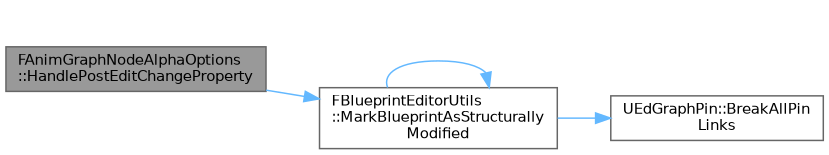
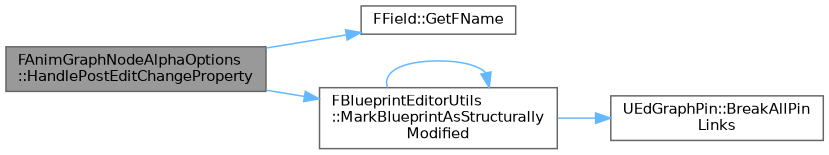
none -> (438, 20)
